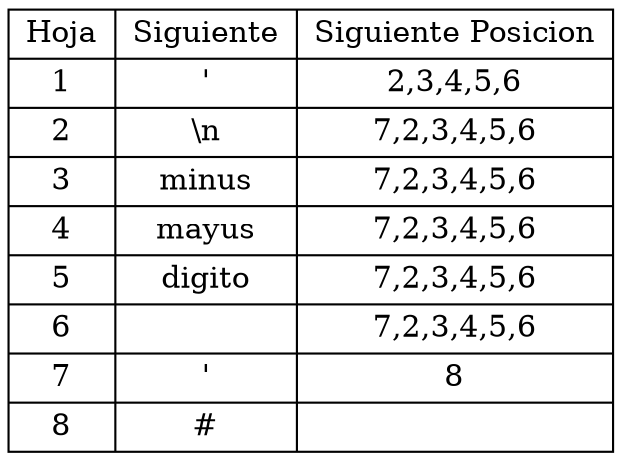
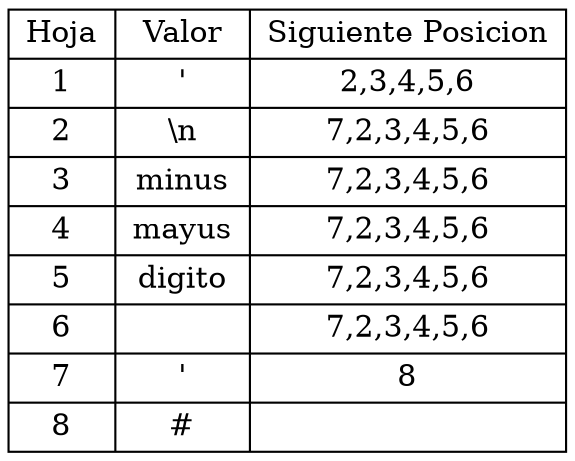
(206, 33) -> (183, 33)
